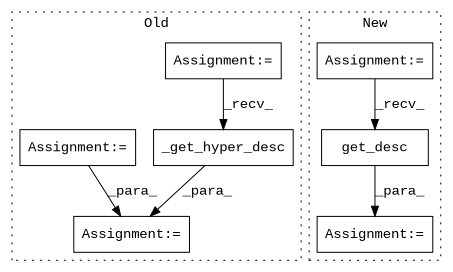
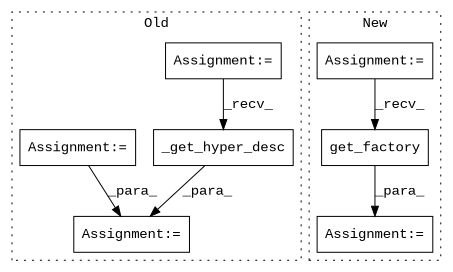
(375, 148) -> (375, 148)
